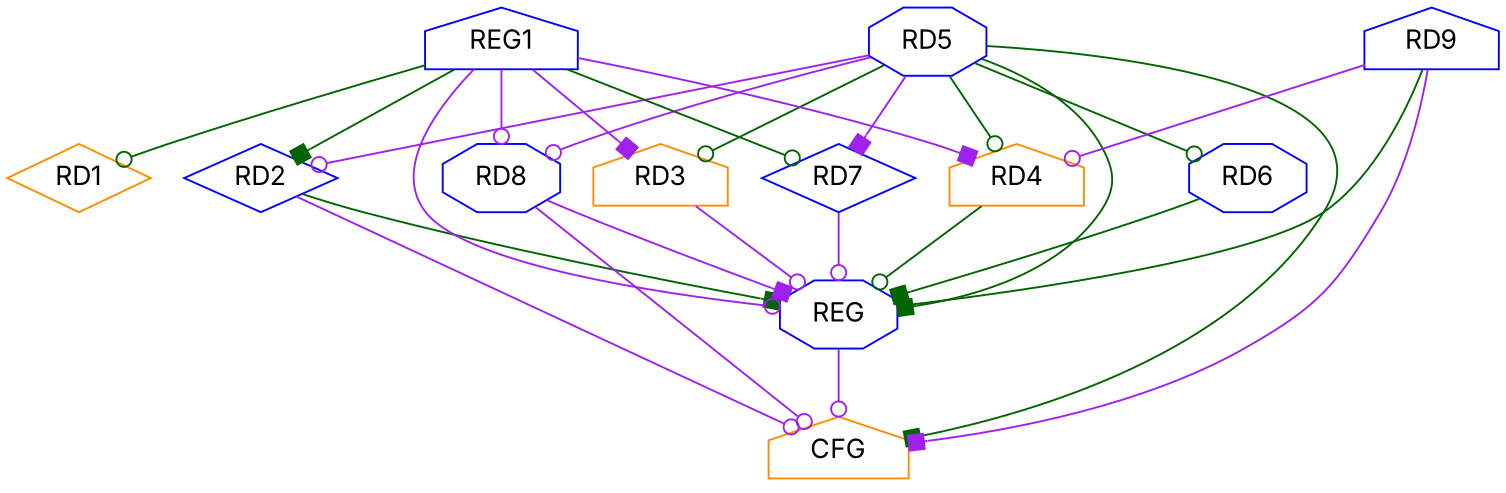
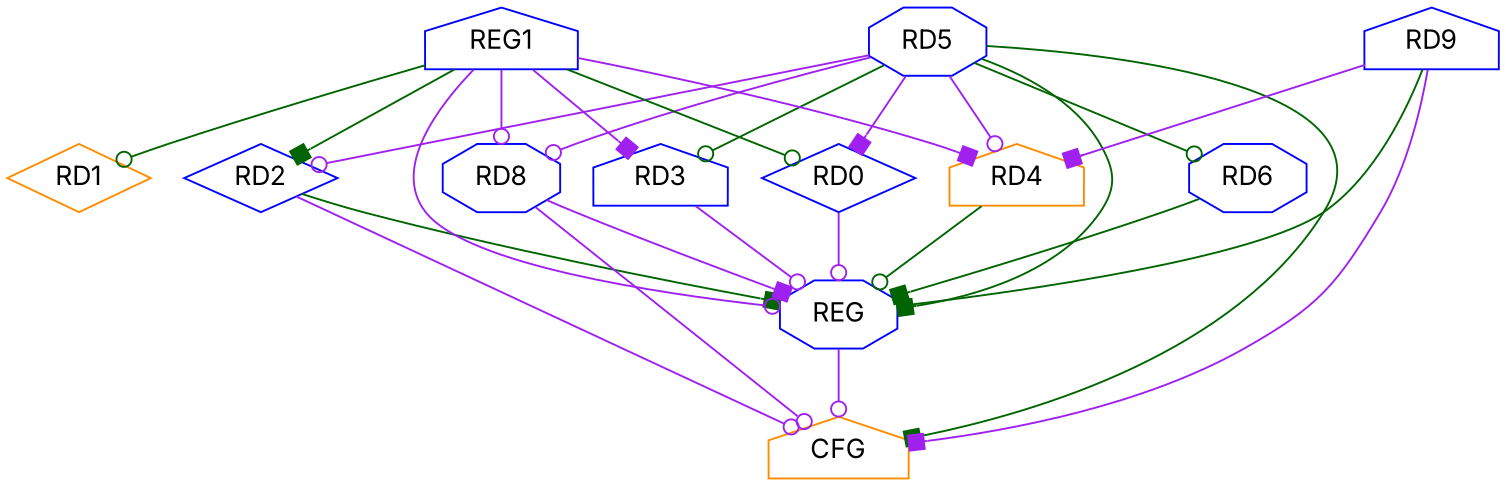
(970, 107) -> (970, 107)
(1222, 110) -> (1222, 110)
(661, 178) -> (661, 178)
(839, 178) -> (839, 178)
